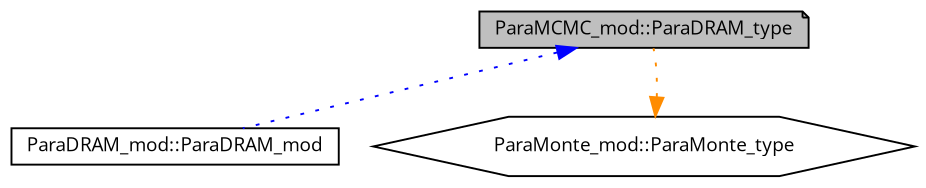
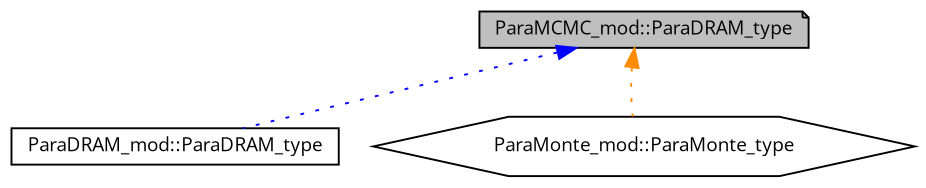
(656, 73) -> (631, 92)
(175, 146) -> (175, 146)
